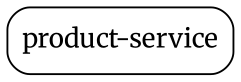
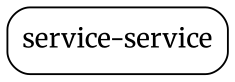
(120, 41) -> (118, 41)
